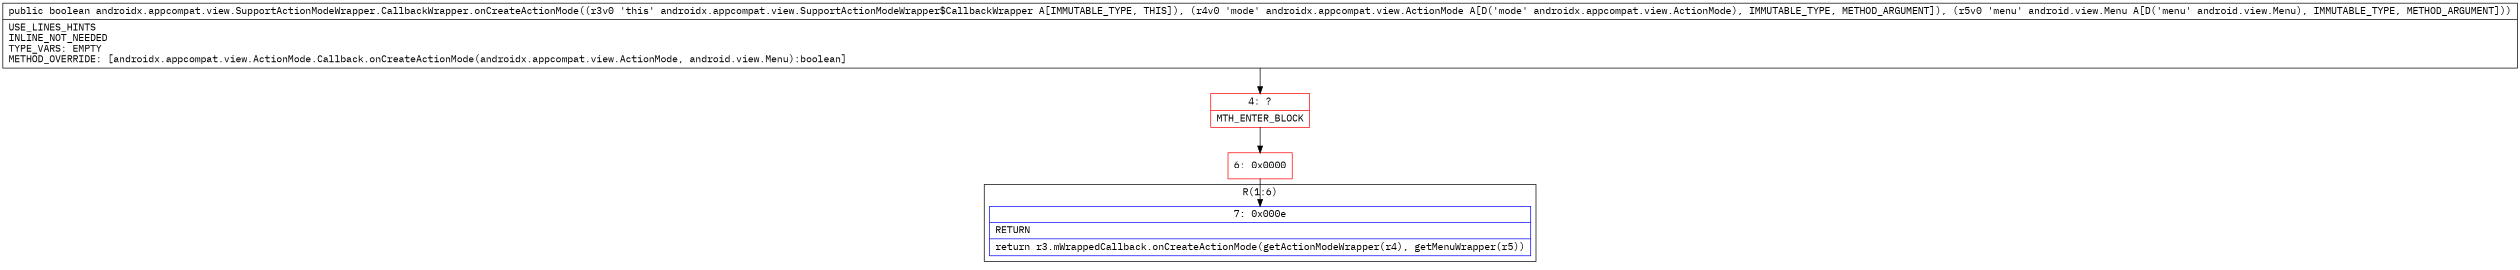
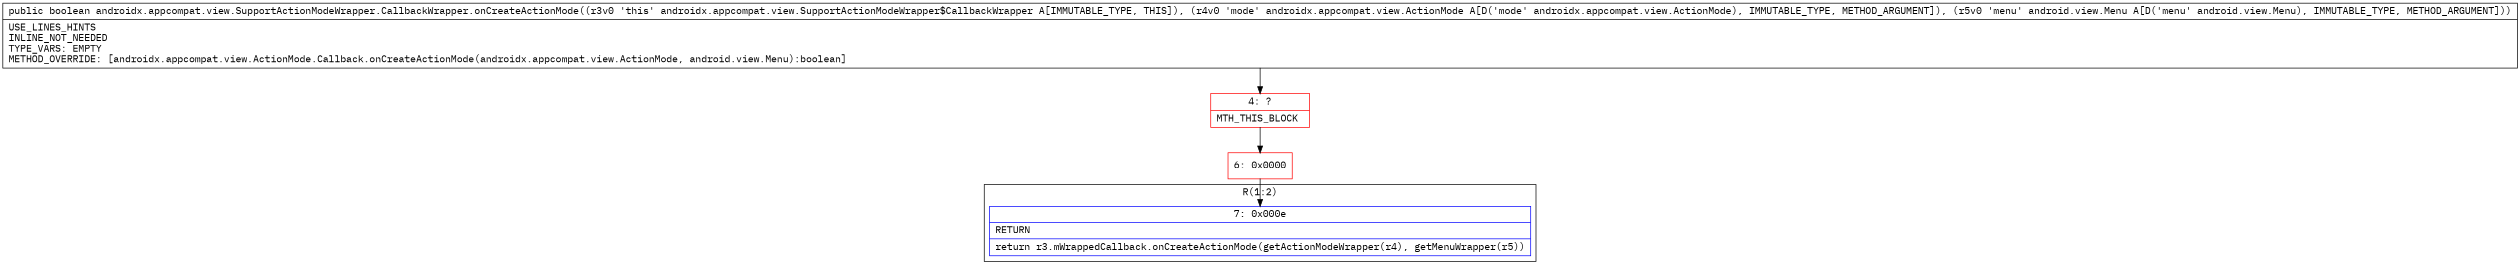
(1260, 119) -> (1257, 119)
(1260, 193) -> (1260, 193)
